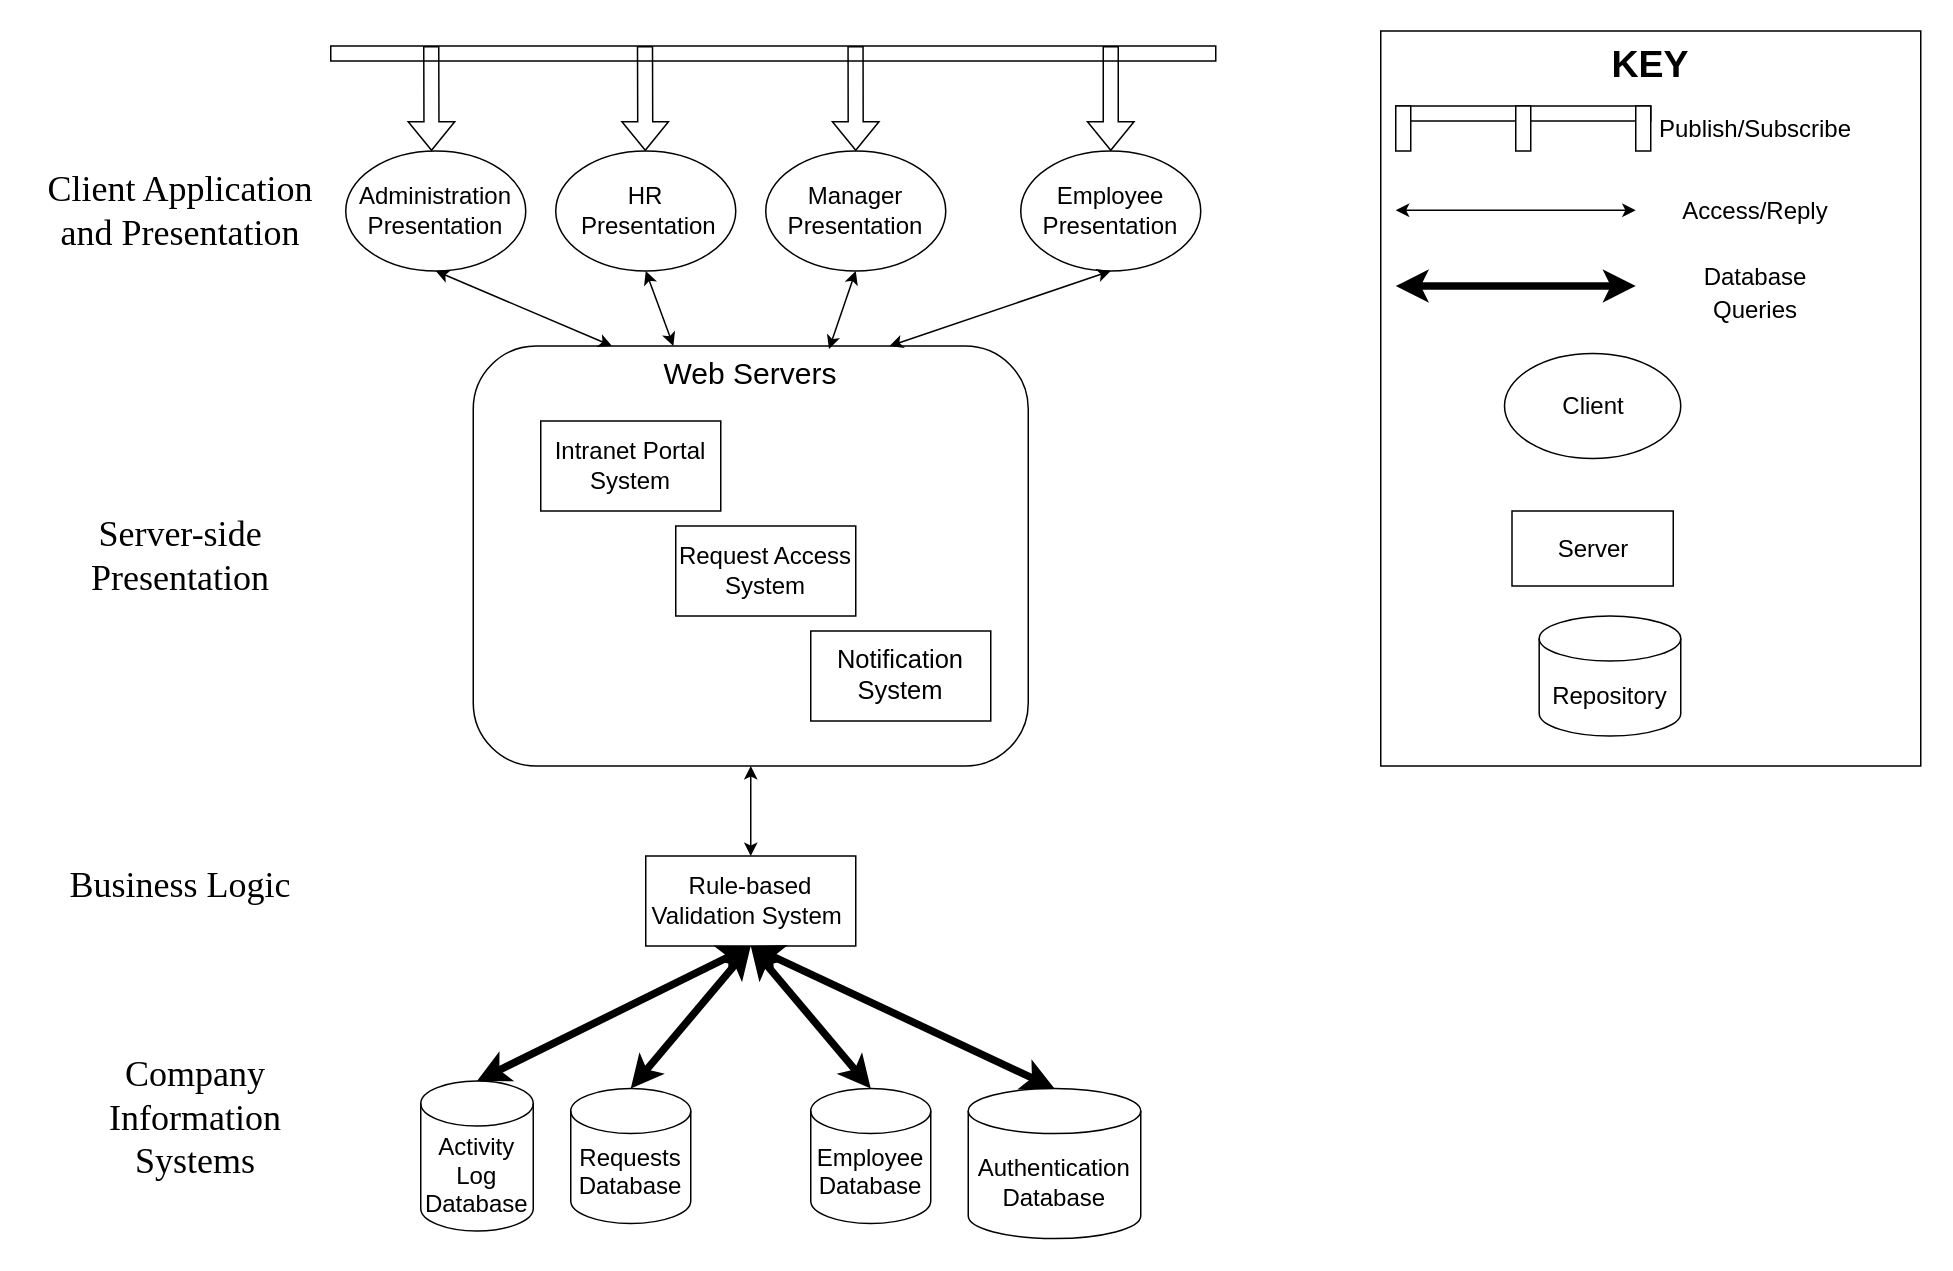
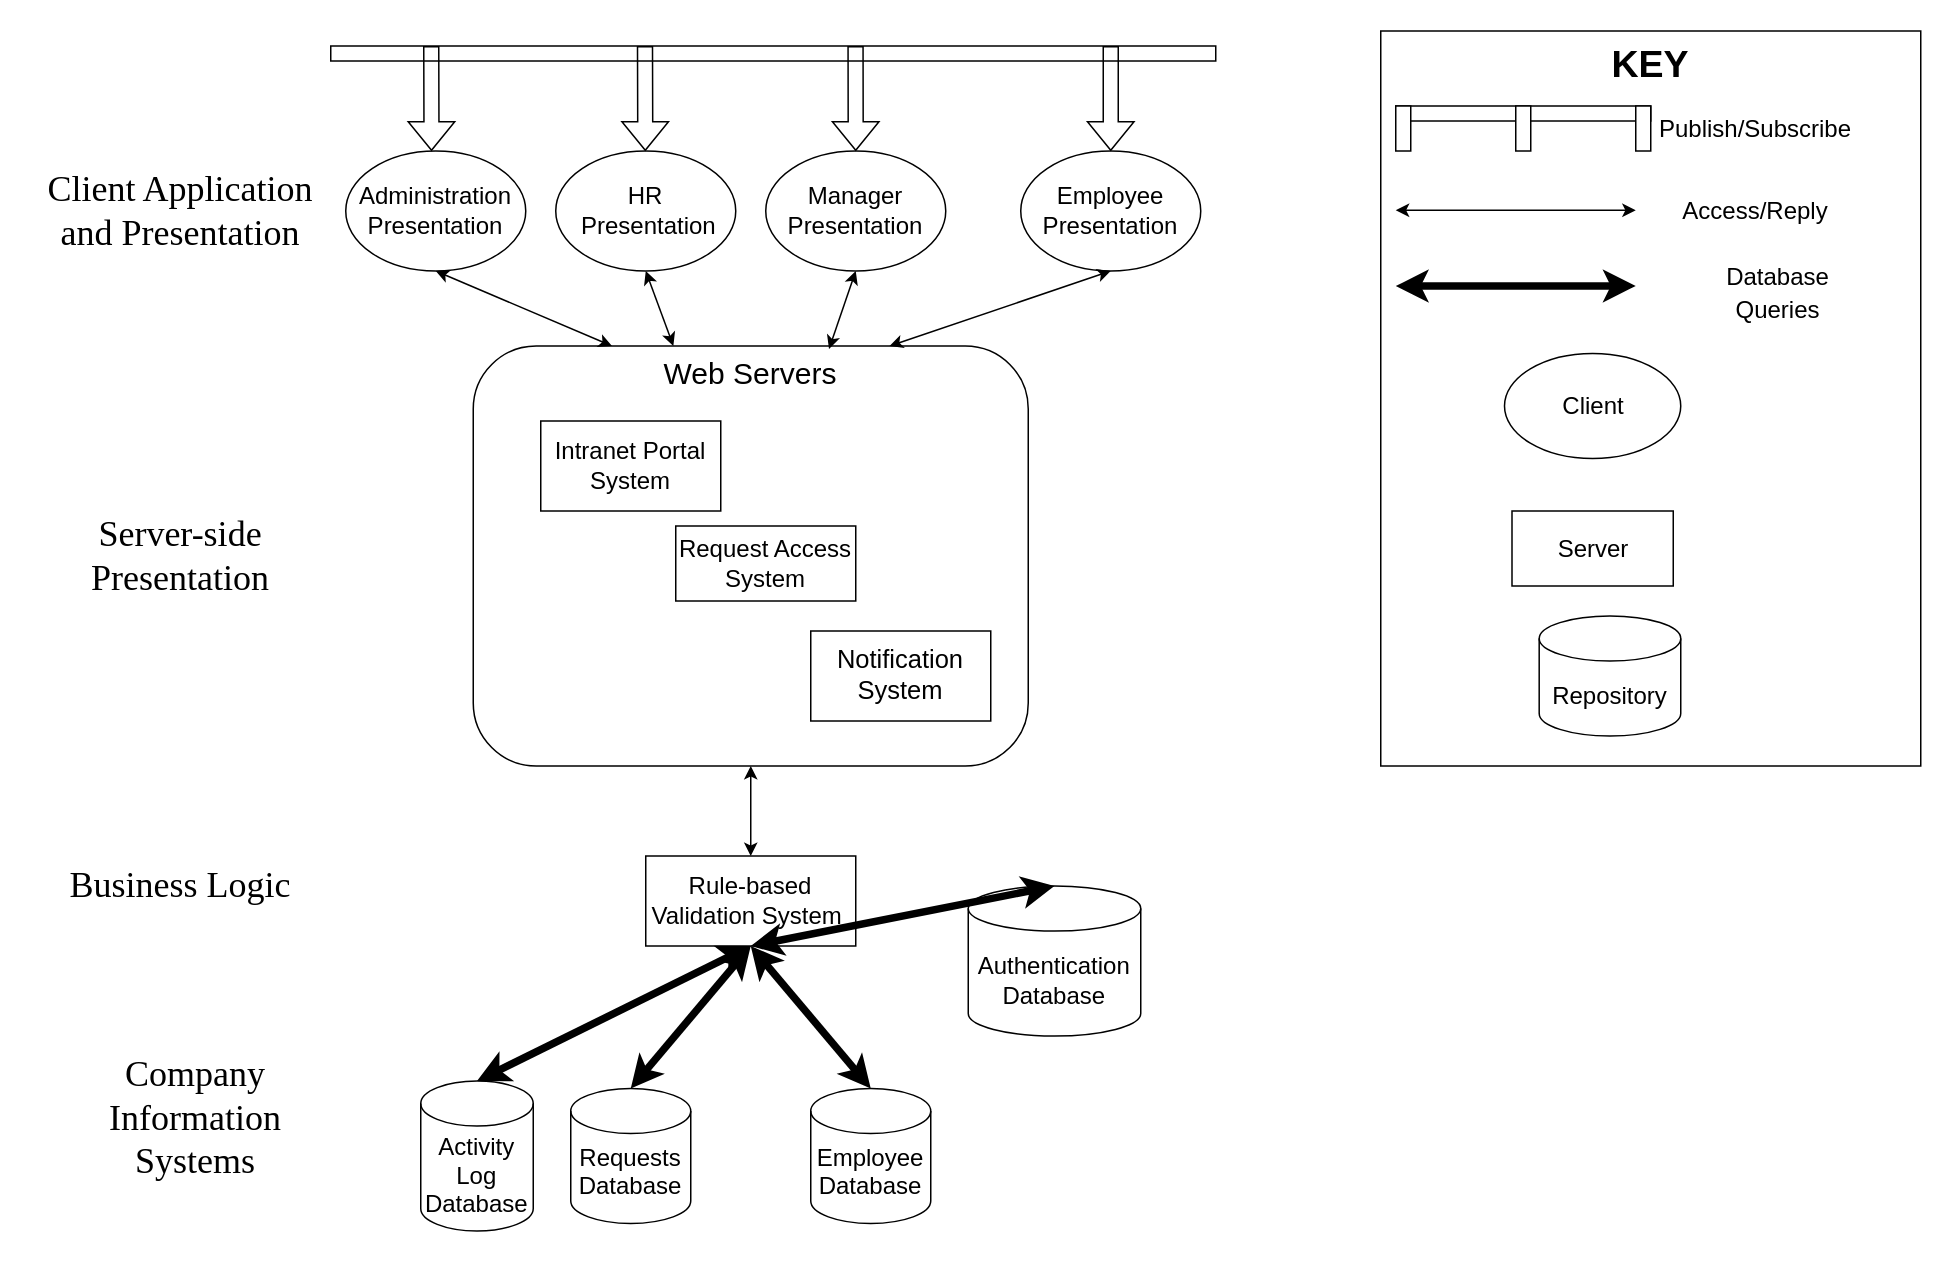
(1756, 293) -> (1778, 293)
(766, 571) -> (766, 563)
(1055, 1163) -> (1055, 961)
